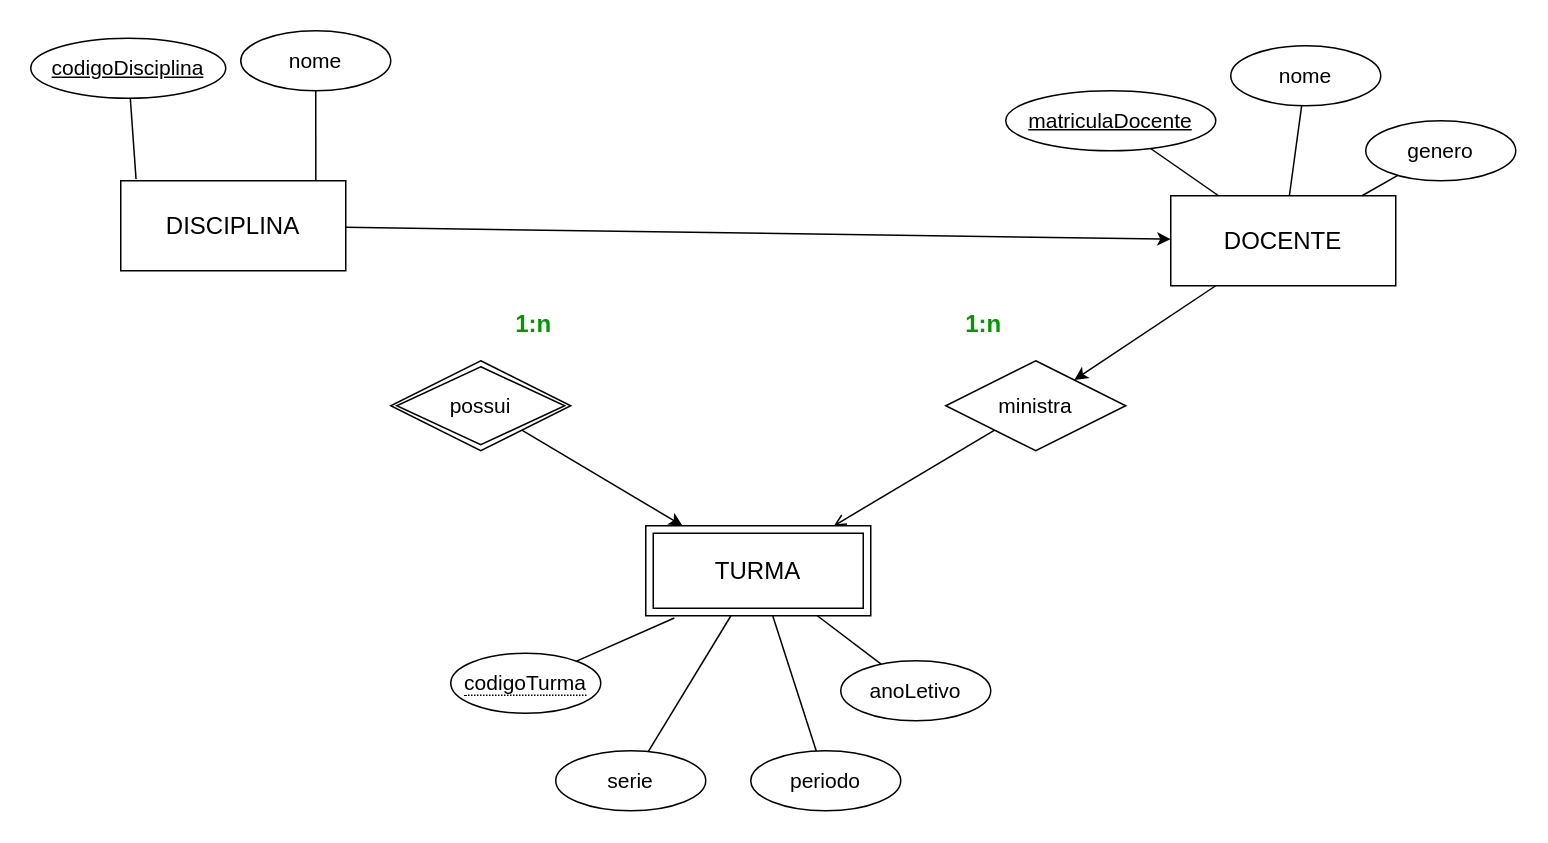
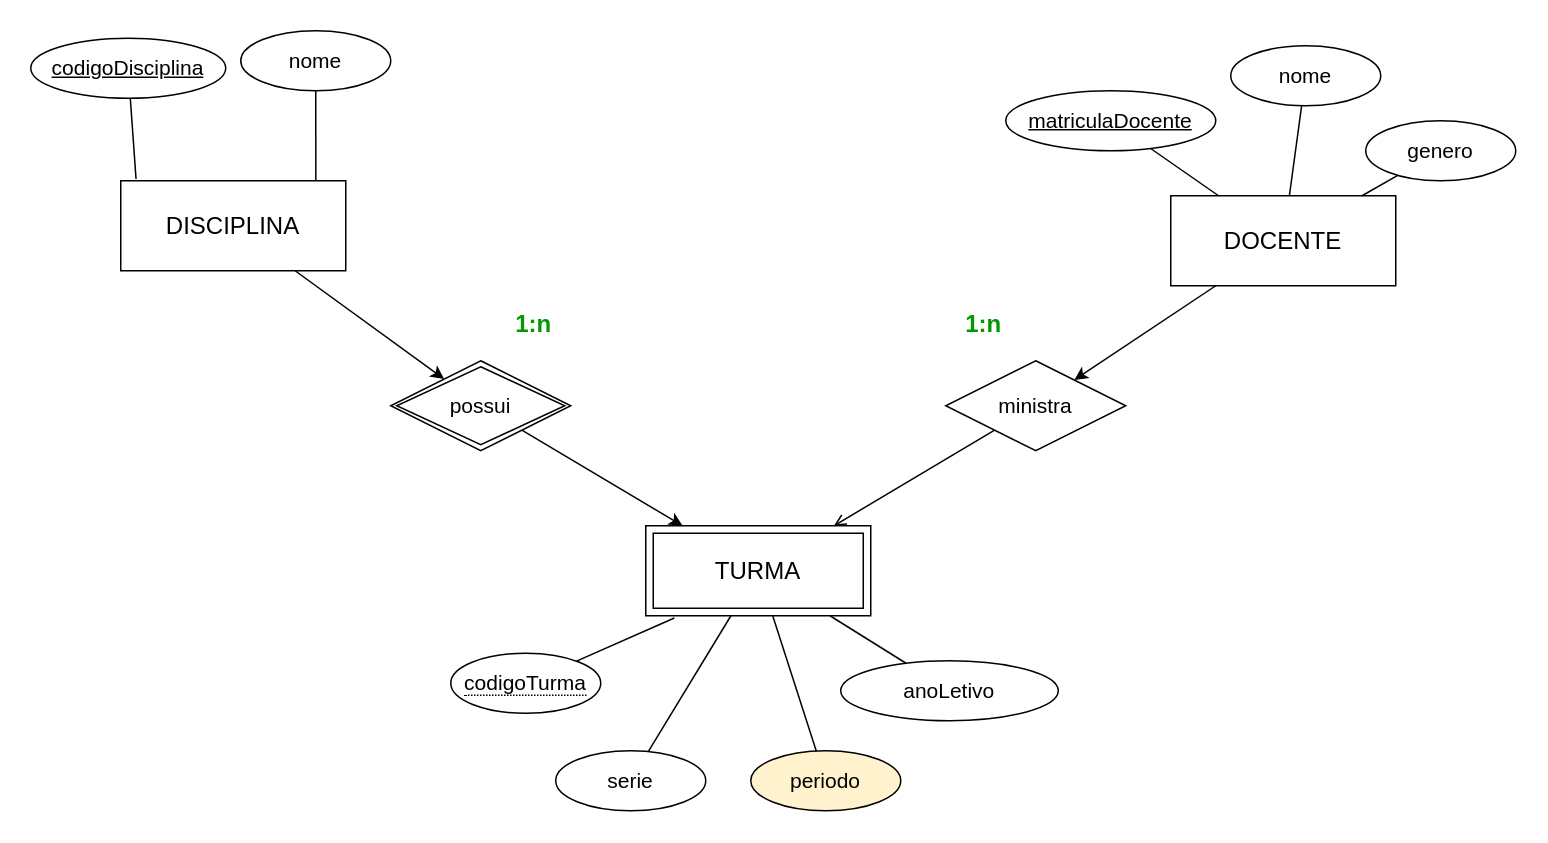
(753, 233) -> (366, 322)
(916, 691) -> (950, 691)
(826, 781) -> (826, 781)
